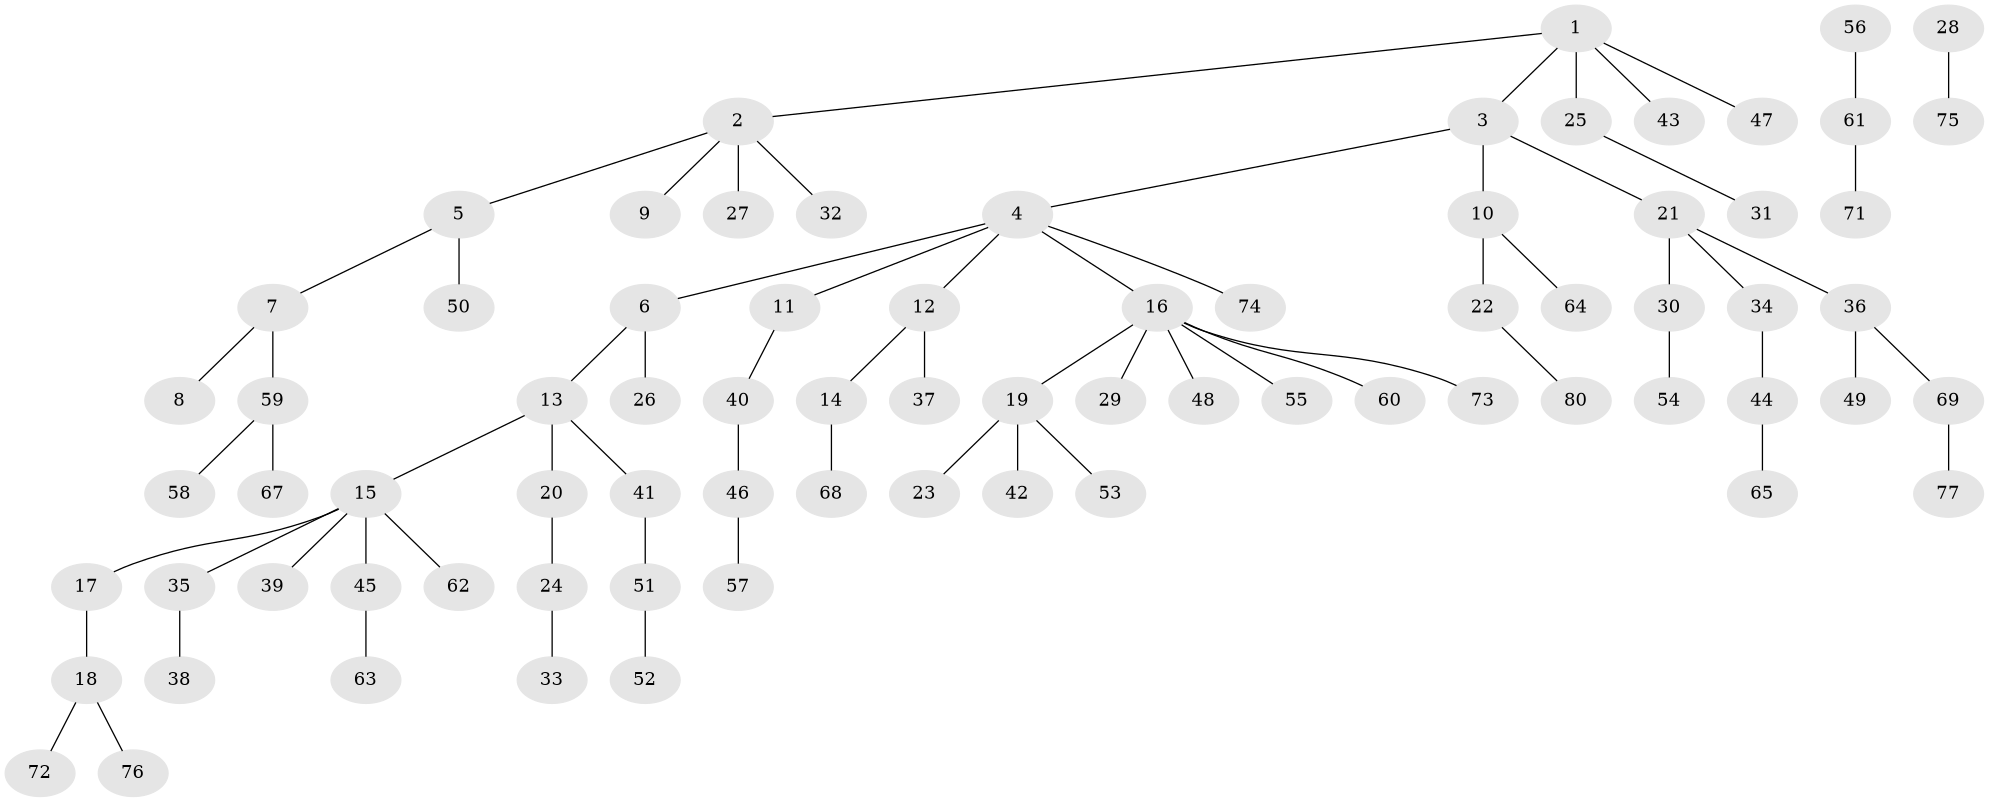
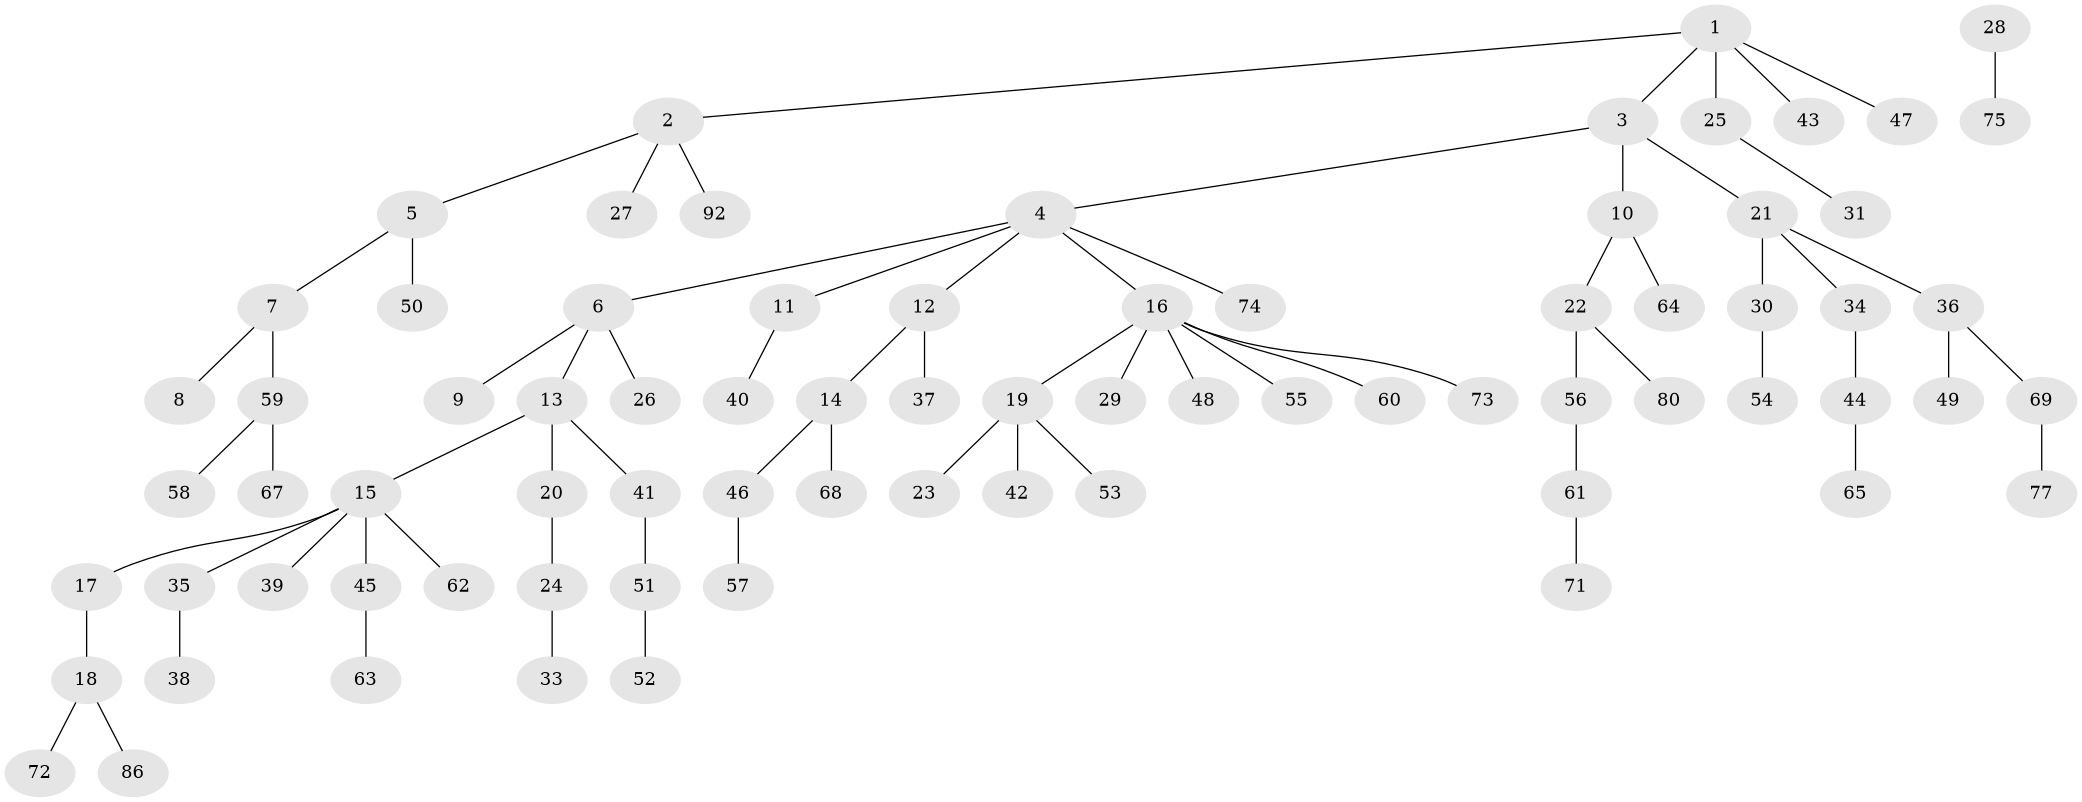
(692, 168) -> (529, 354)
(831, 215) -> (715, 215)
none -> (1576, 354)
(738, 448) -> (785, 447)
(133, 773) -> (133, 773)
